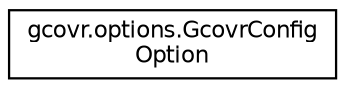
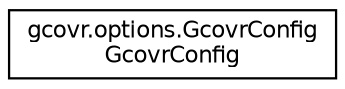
(173, 44) -> (173, 44)
